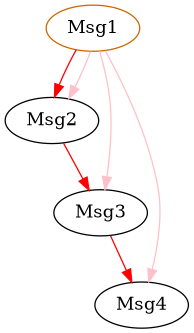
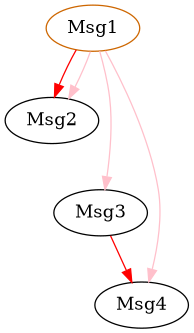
(73, 161) -> none
